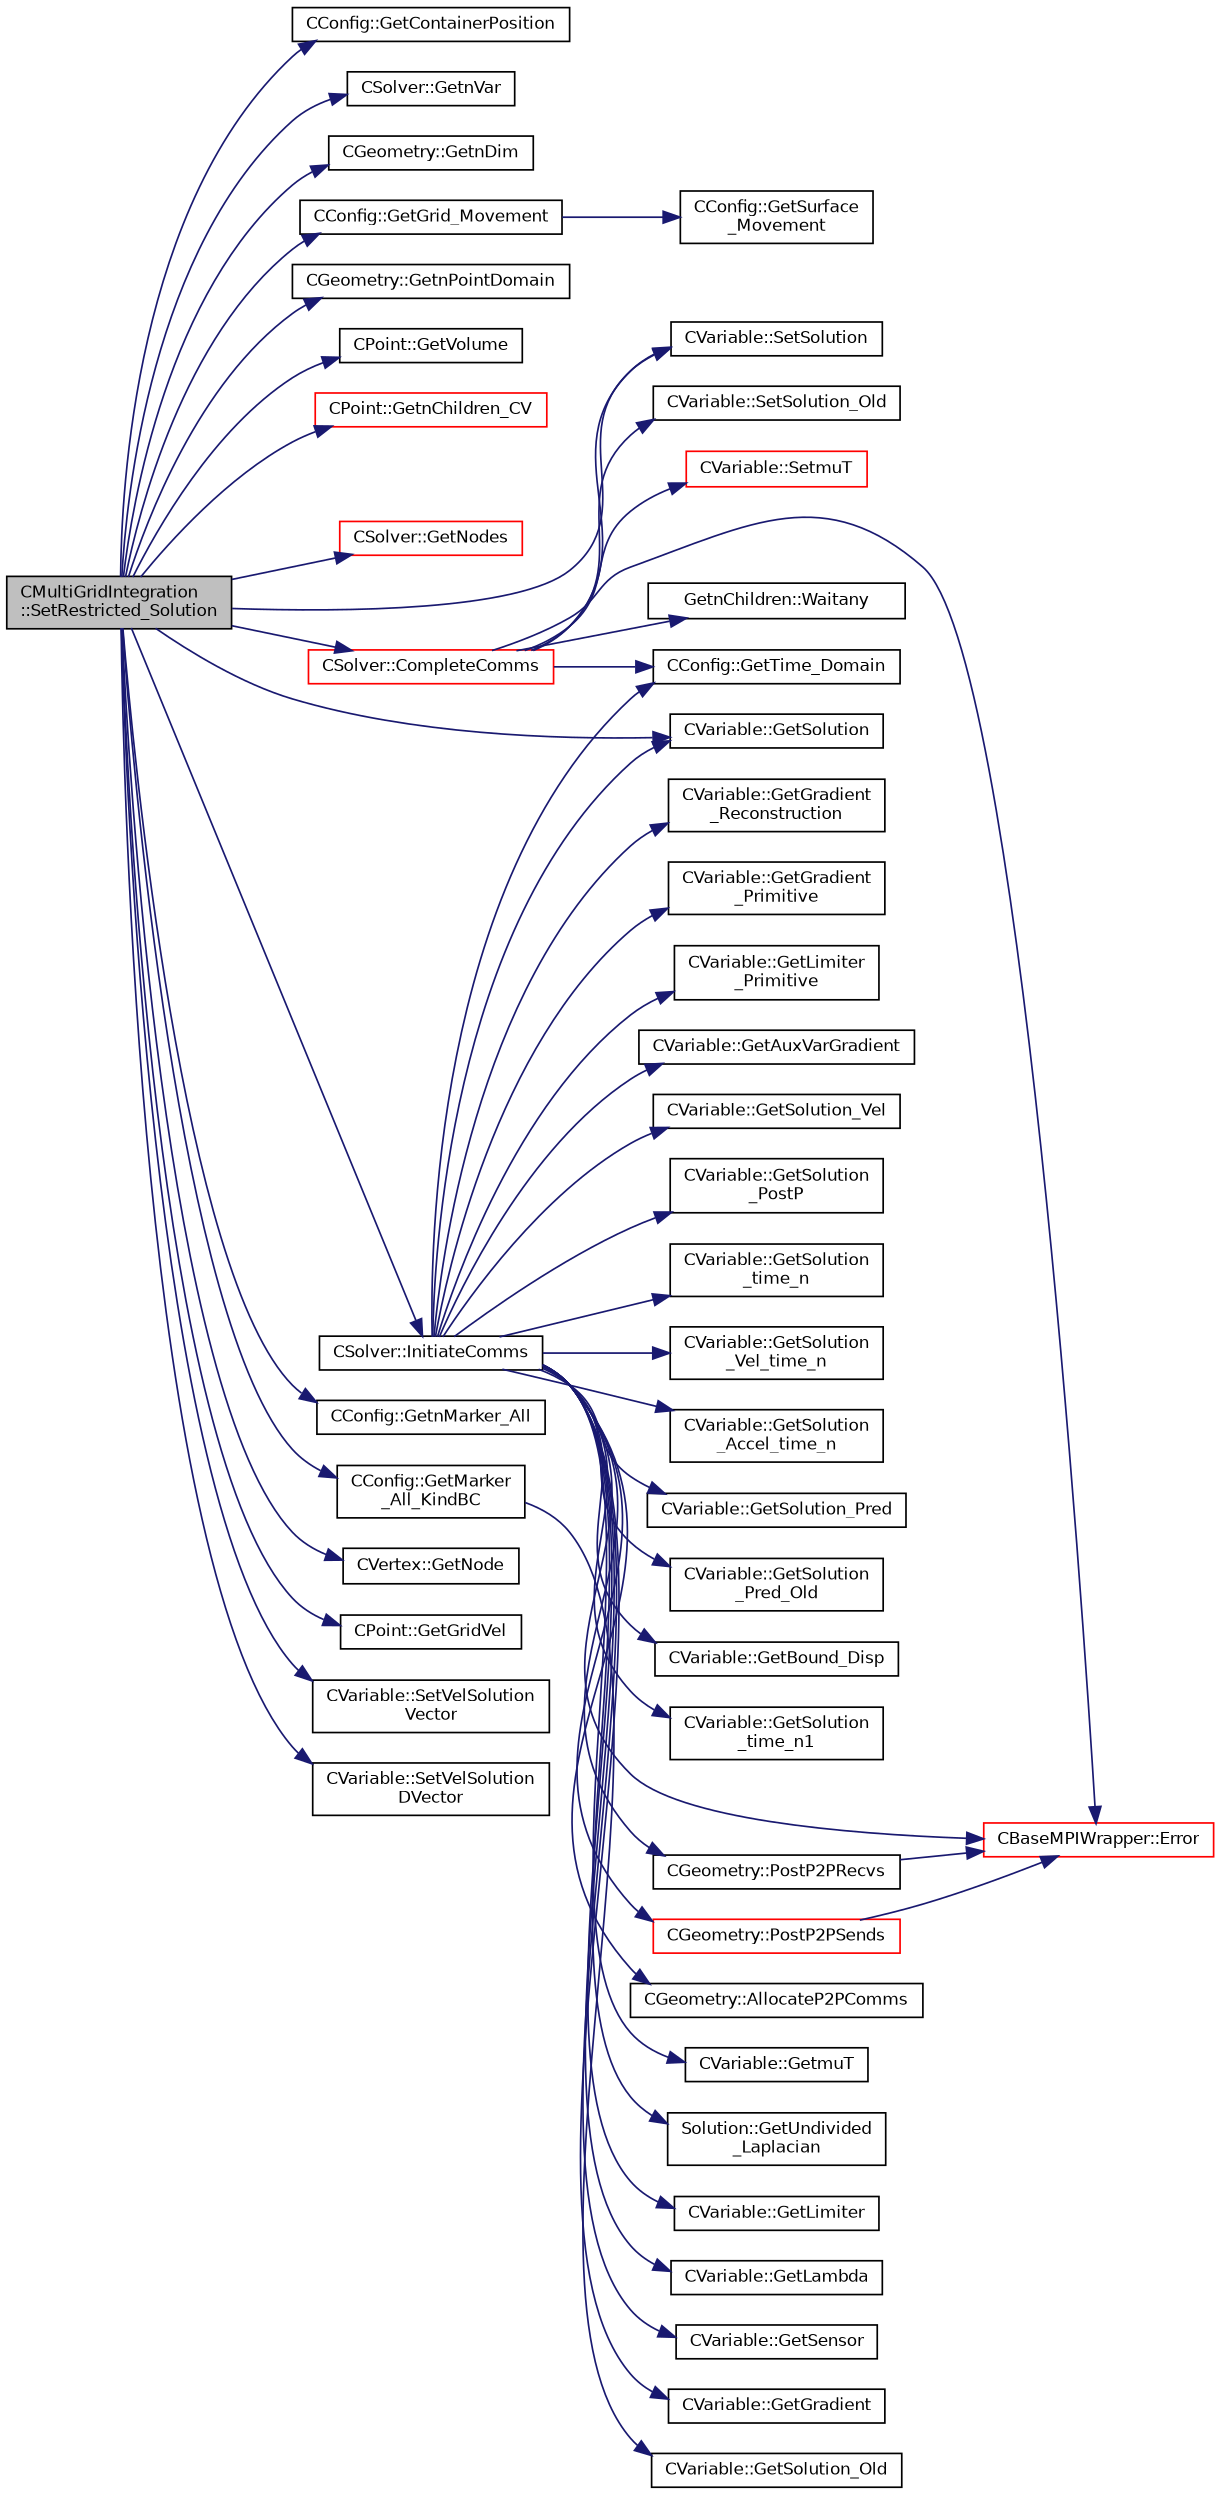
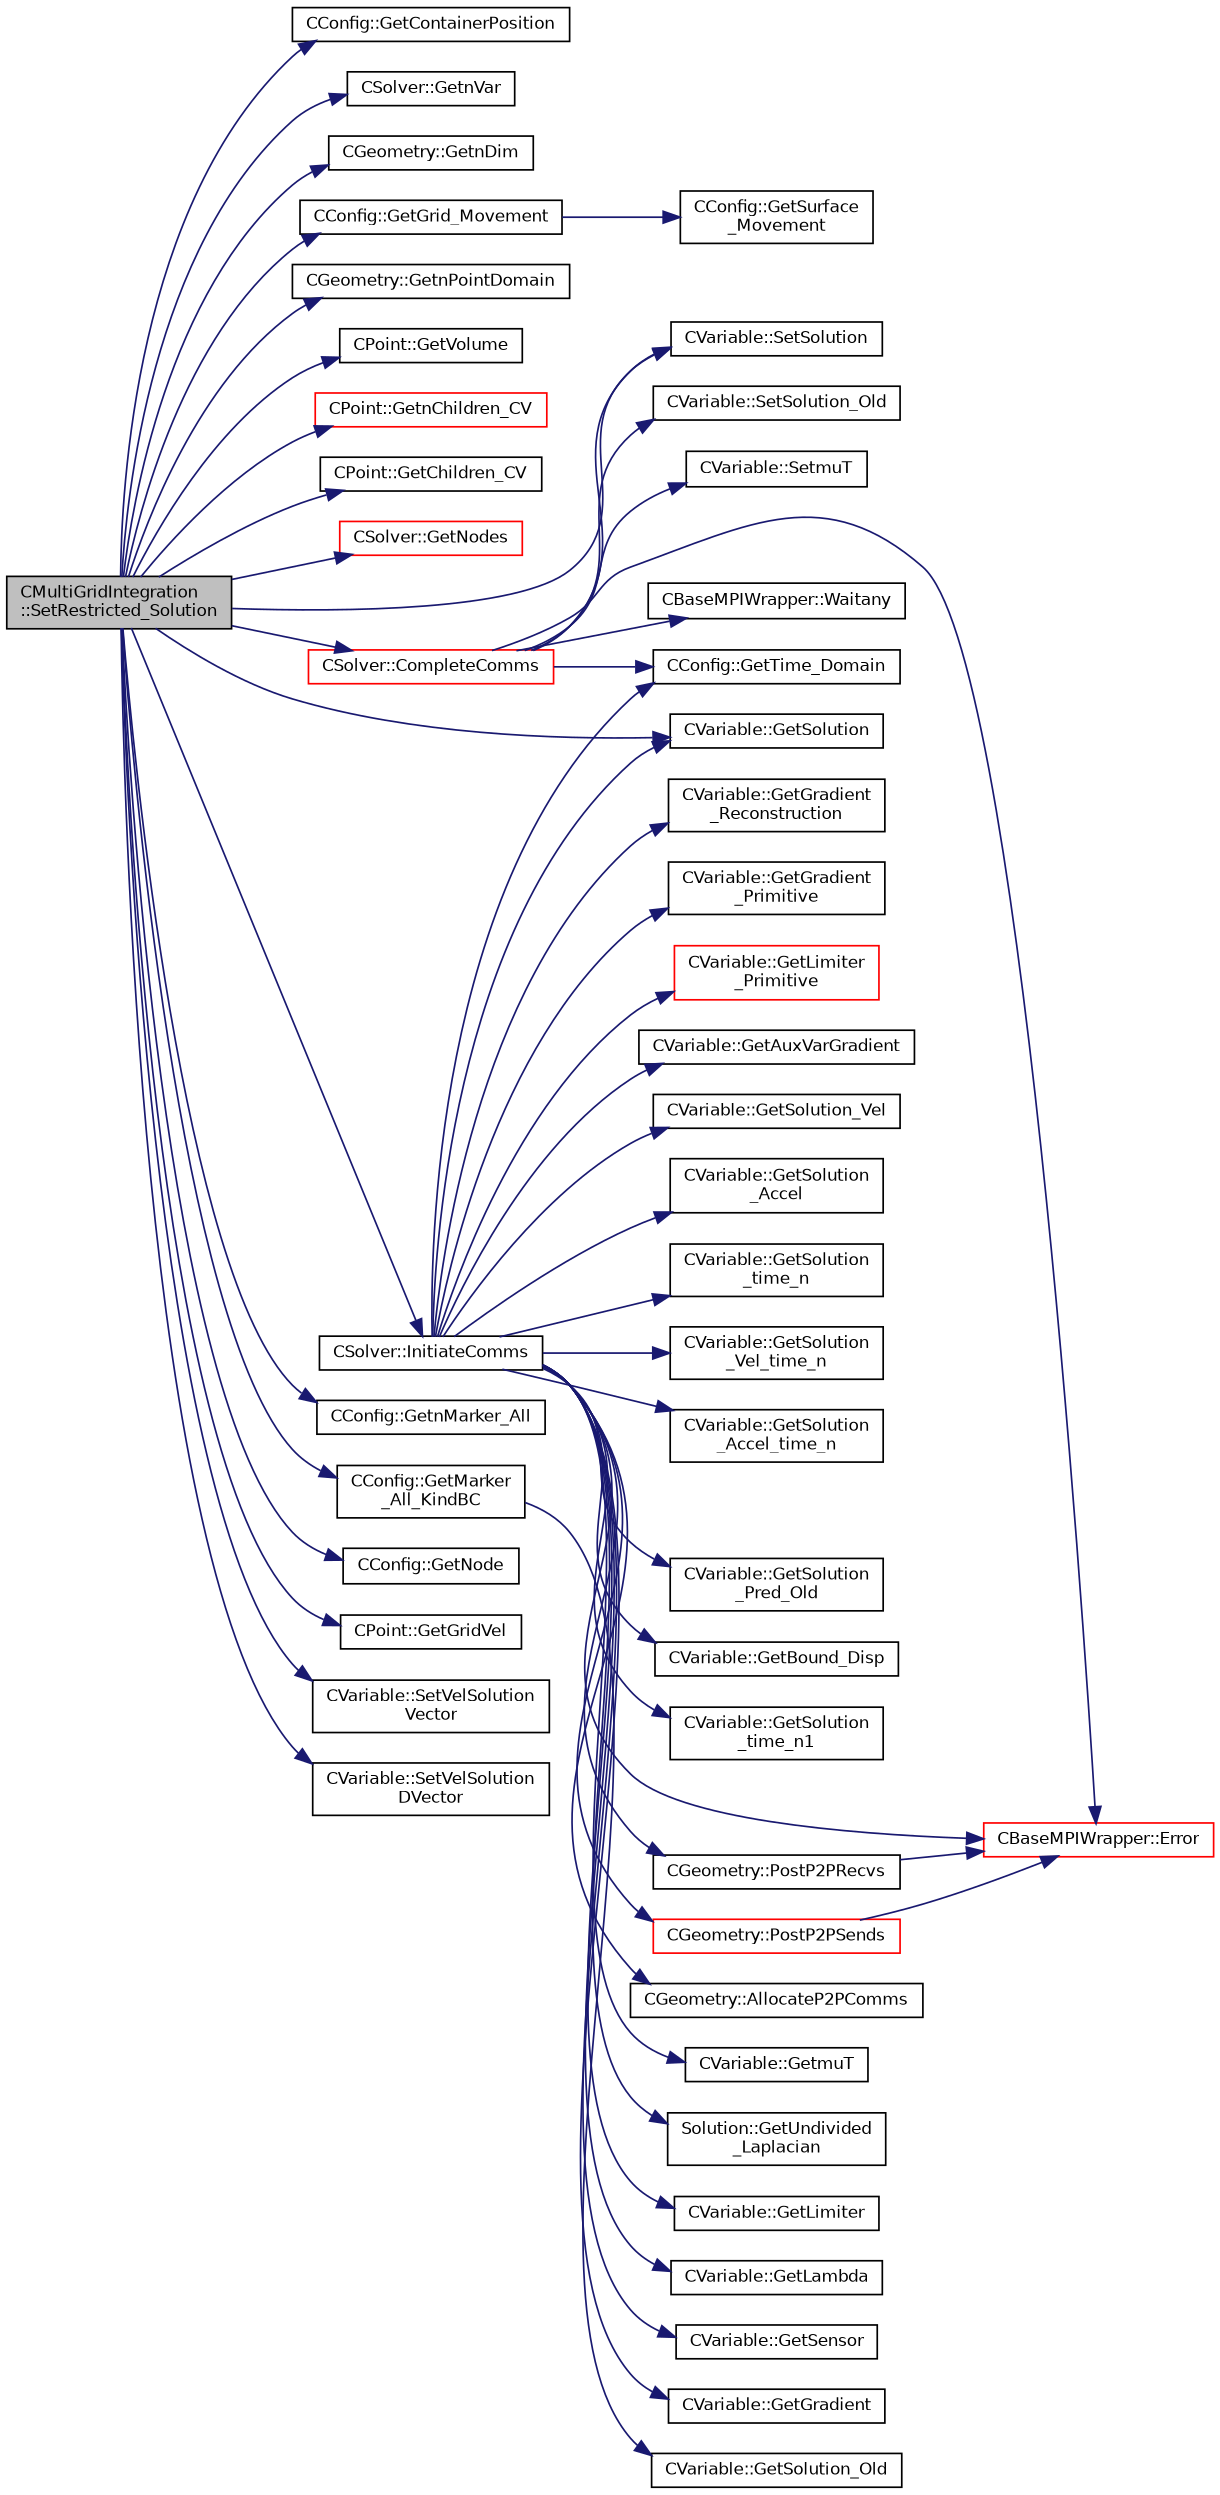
(777, 469) -> (777, 469)
none -> (431, 474)
(777, 601) -> (777, 601)
(777, 973) -> (777, 973)
(777, 1186) -> (777, 1186)
(777, 1510) -> none
(431, 1566) -> (431, 1566)
